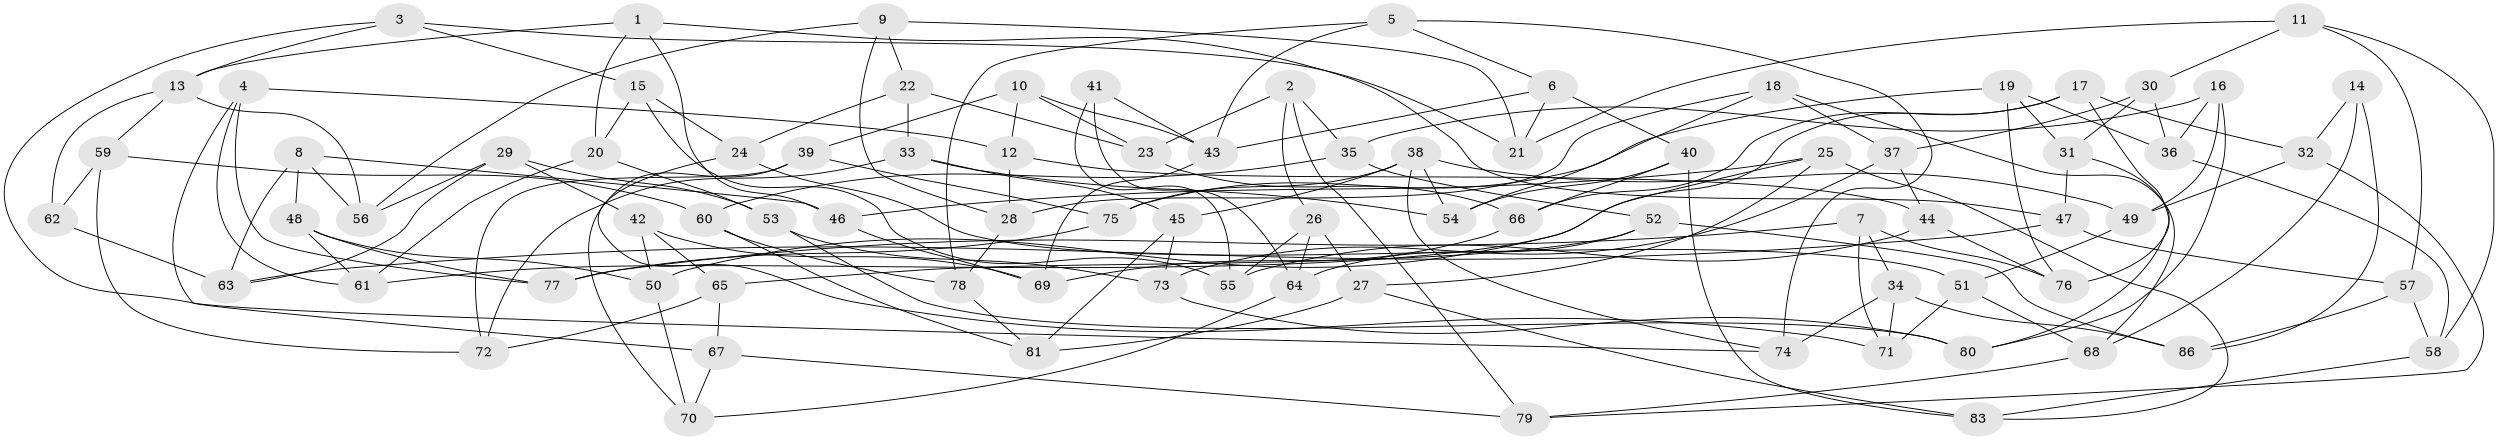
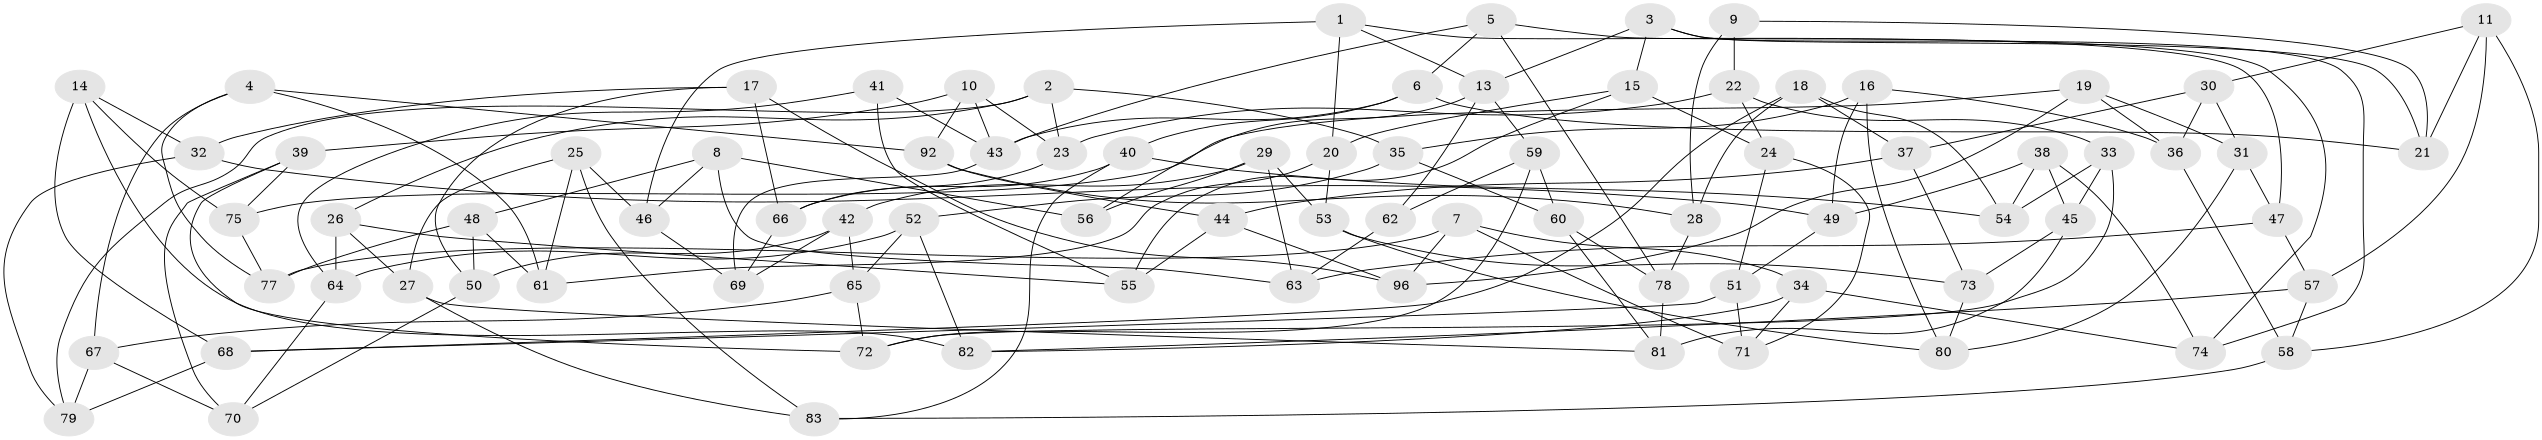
(613, 68) -> none
(1010, 153) -> (929, 153)
(1264, 187) -> (140, 147)
(2064, 286) -> (1402, 286)
(2187, 353) -> (967, 353)
